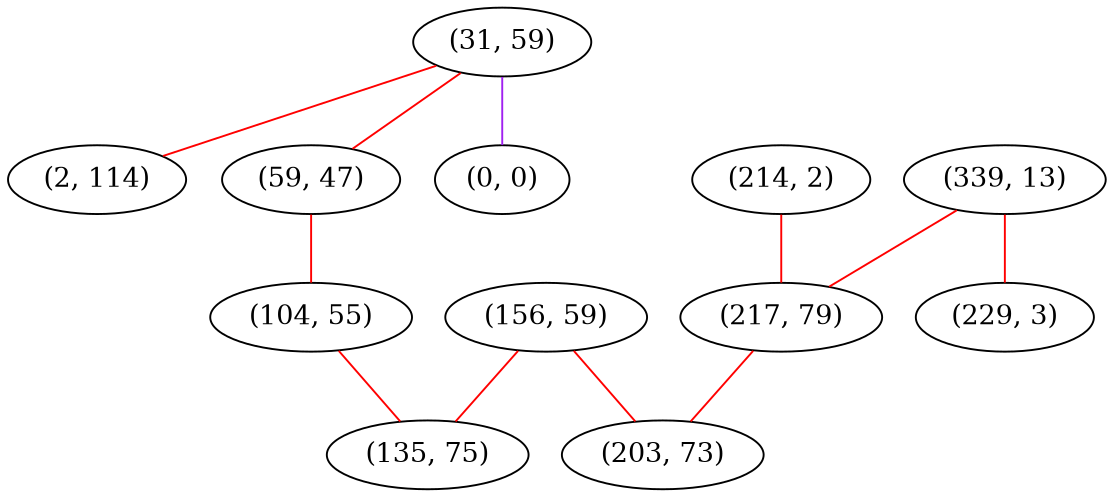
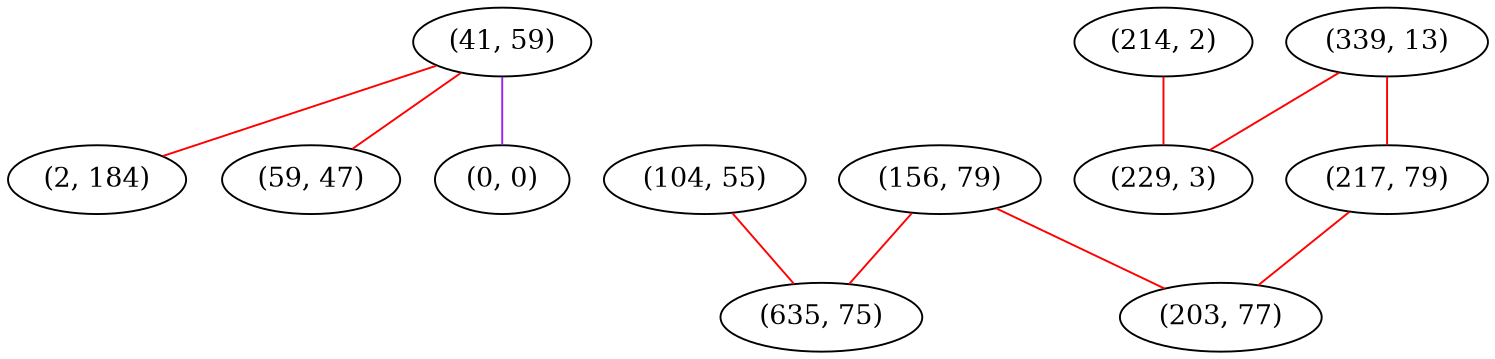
(502, 42) -> (502, 42)
(97, 180) -> (97, 180)
(311, 249) -> none
(781, 249) -> (1163, 111)
(546, 317) -> (940, 180)
(428, 455) -> (821, 317)
(663, 455) -> (1221, 317)
